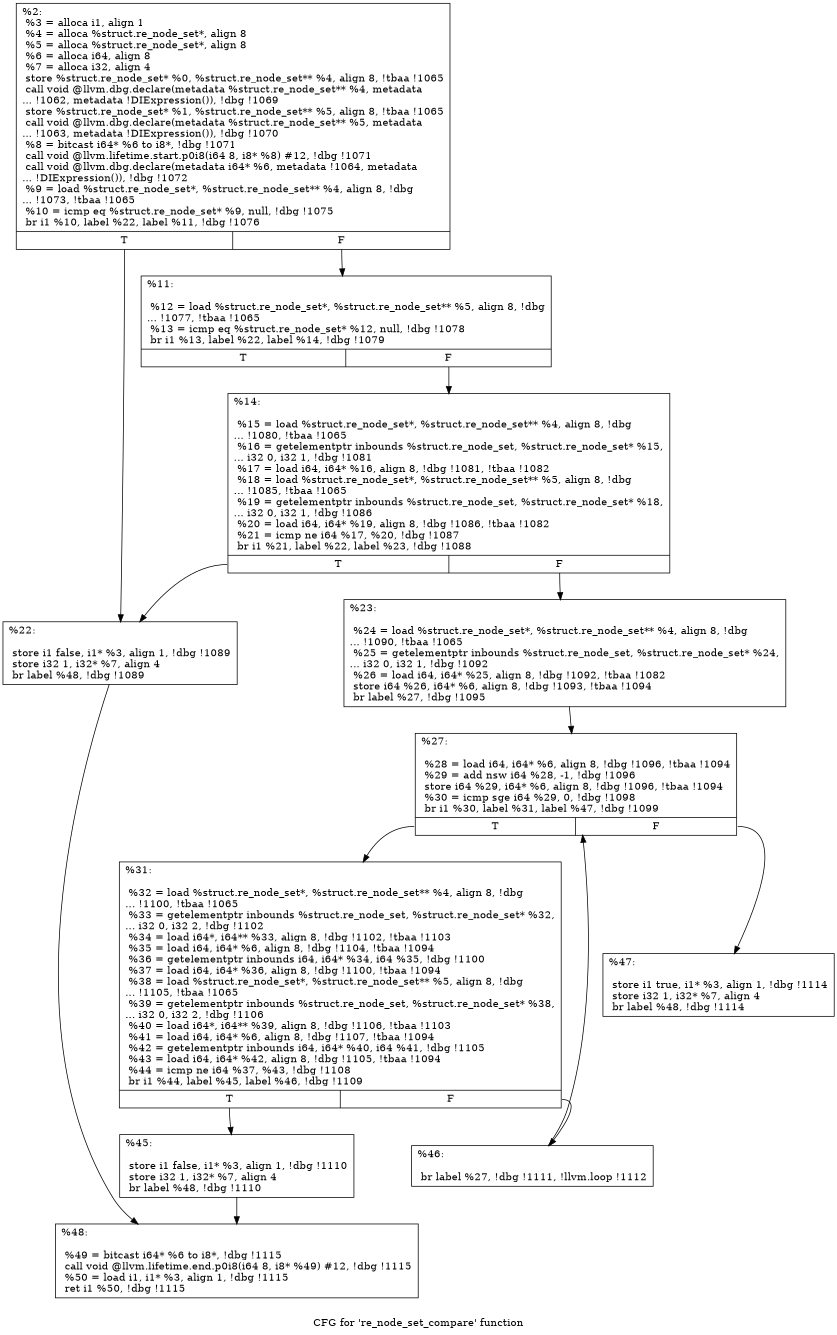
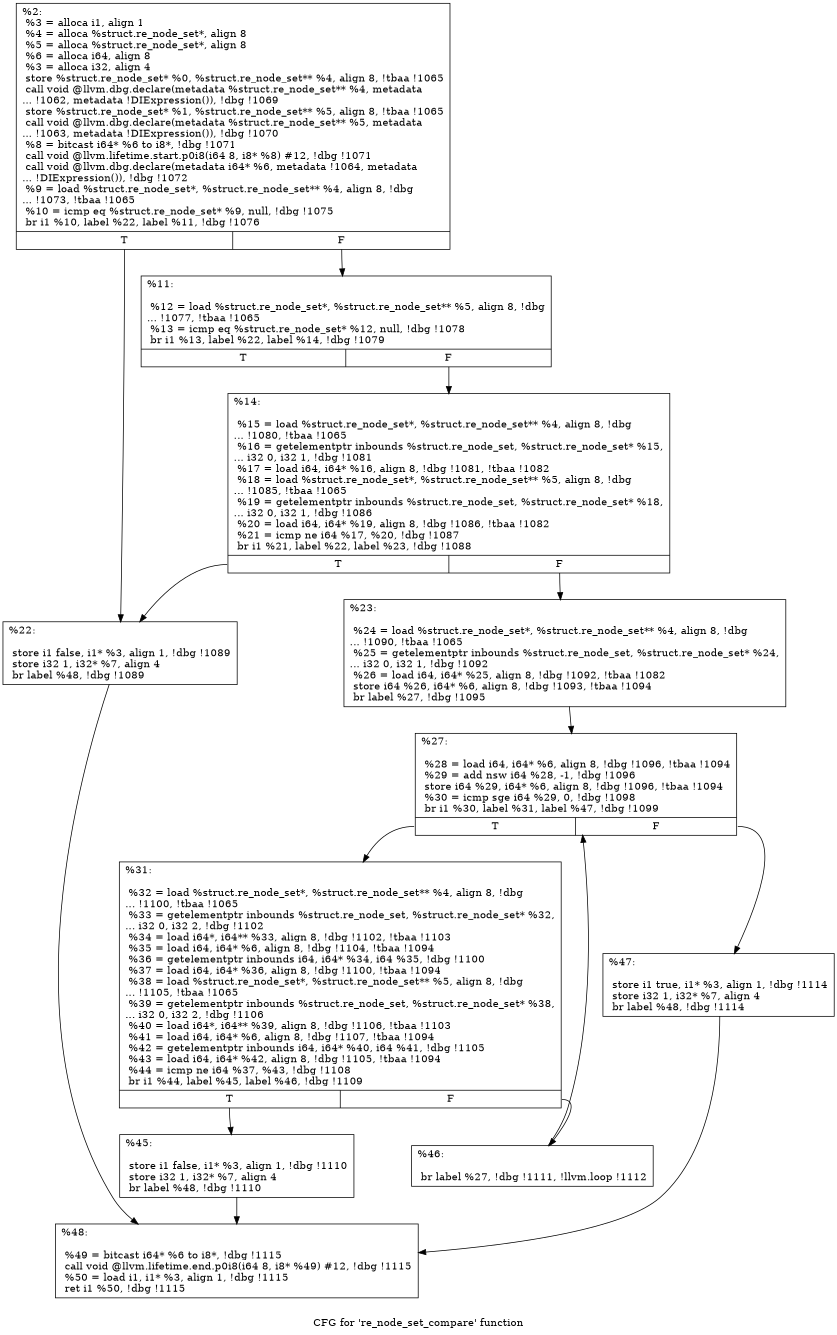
(87, 67) -> (87, 67)
none -> (640, 1210)
